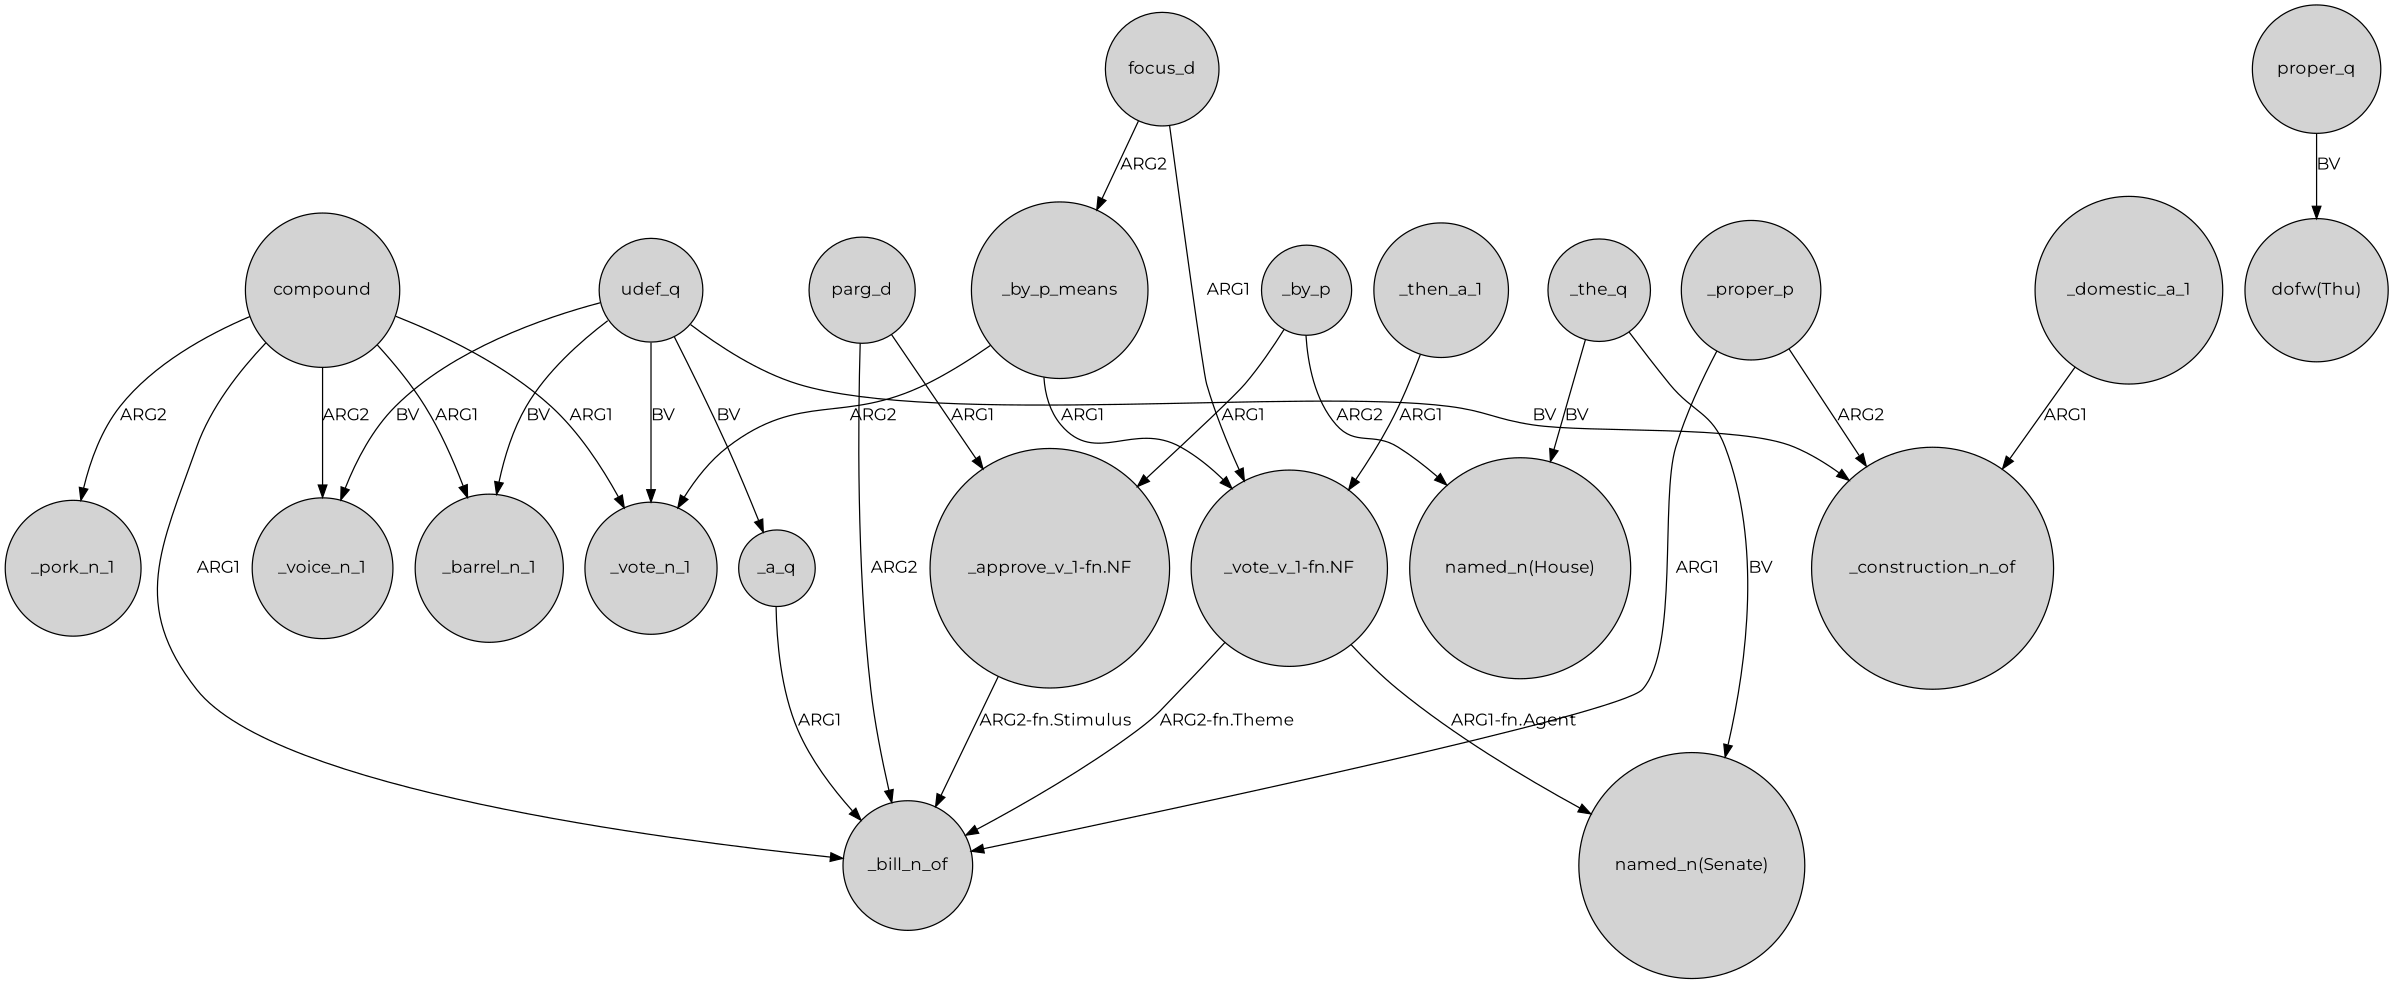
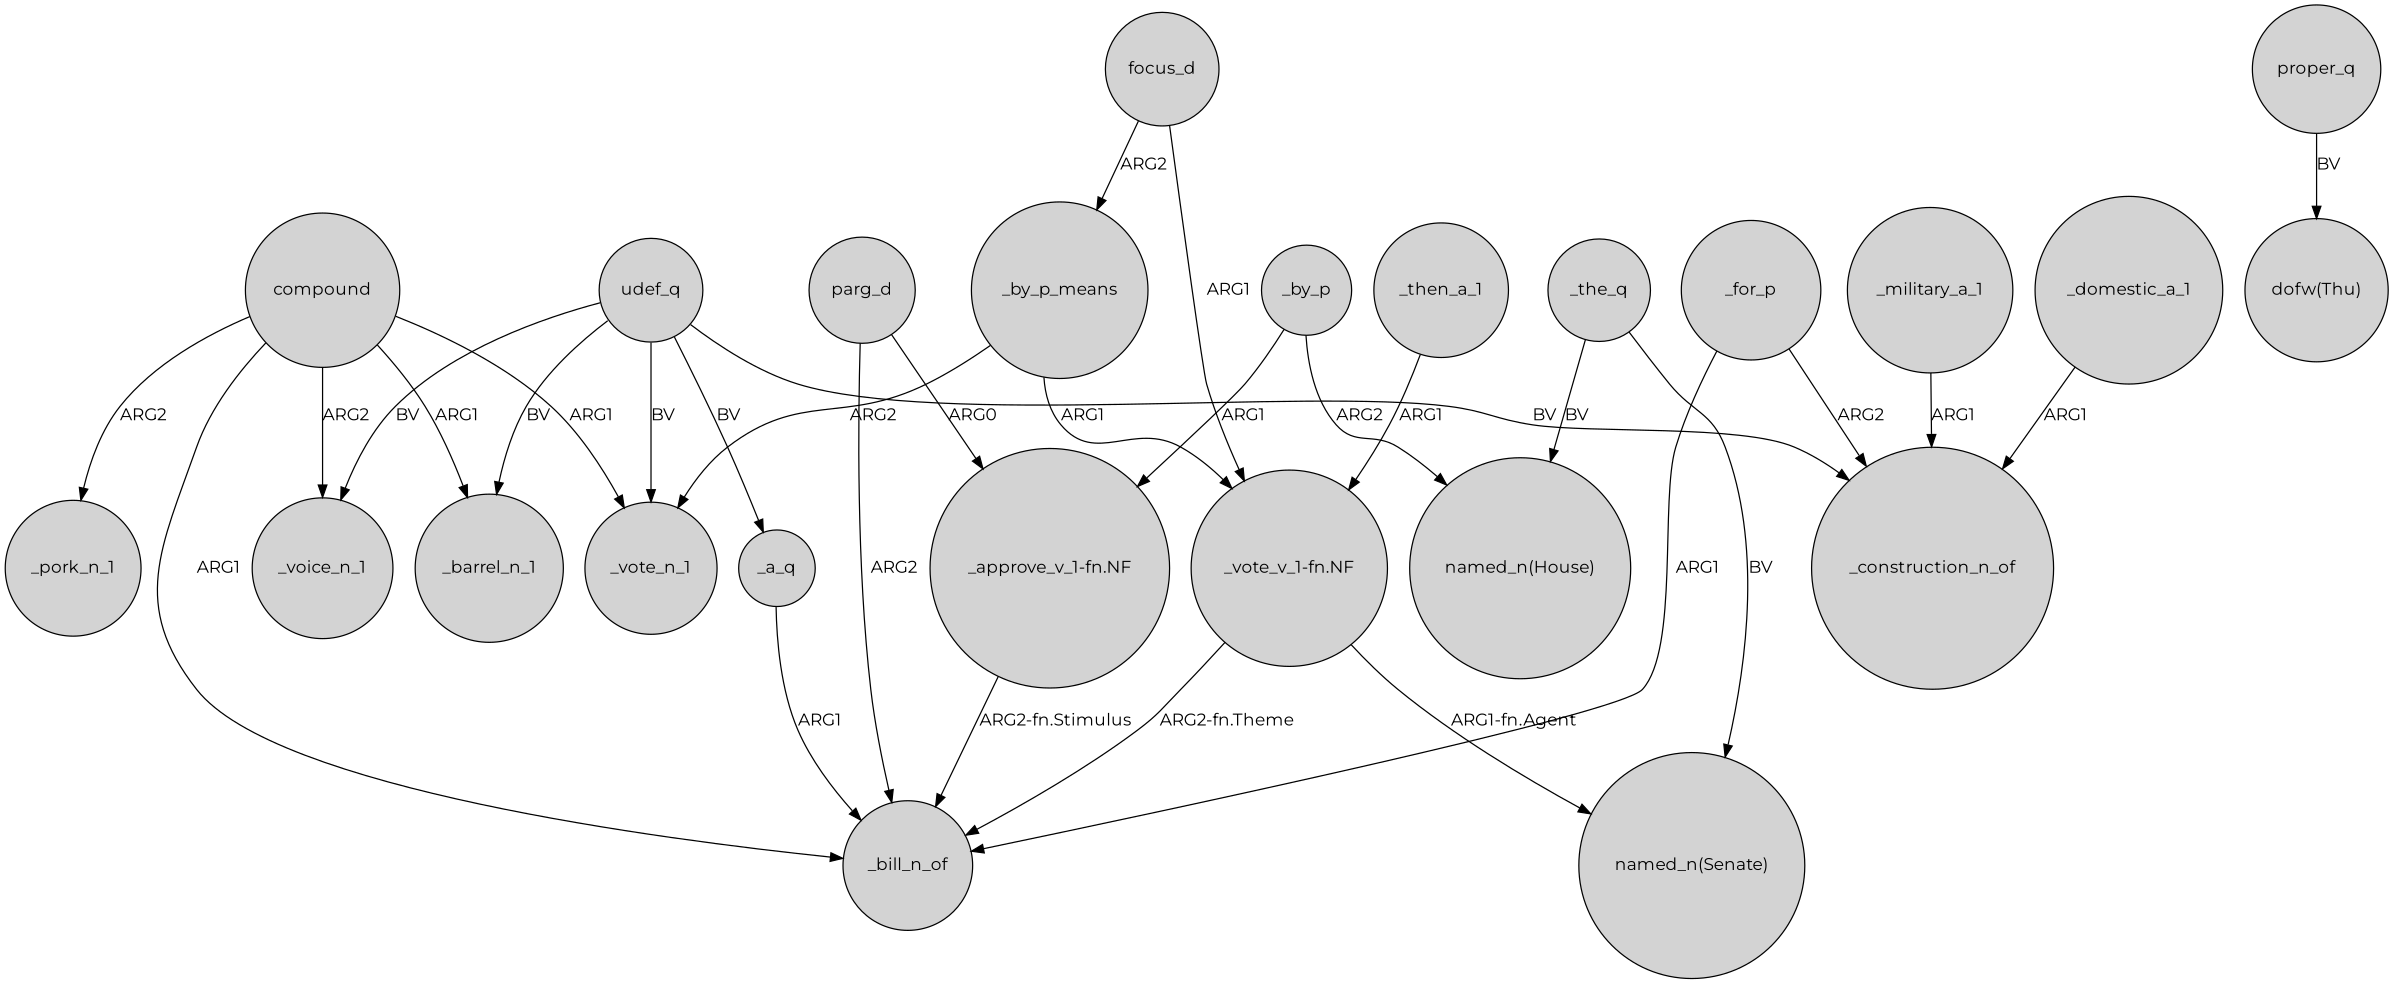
(1751, 290) -> (1751, 290)
none -> (1930, 290)
(973, 416) -> (973, 416)
